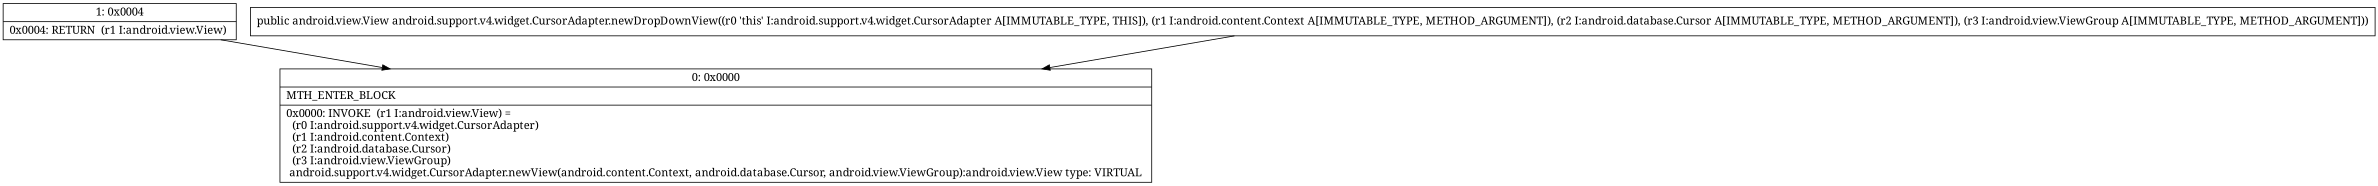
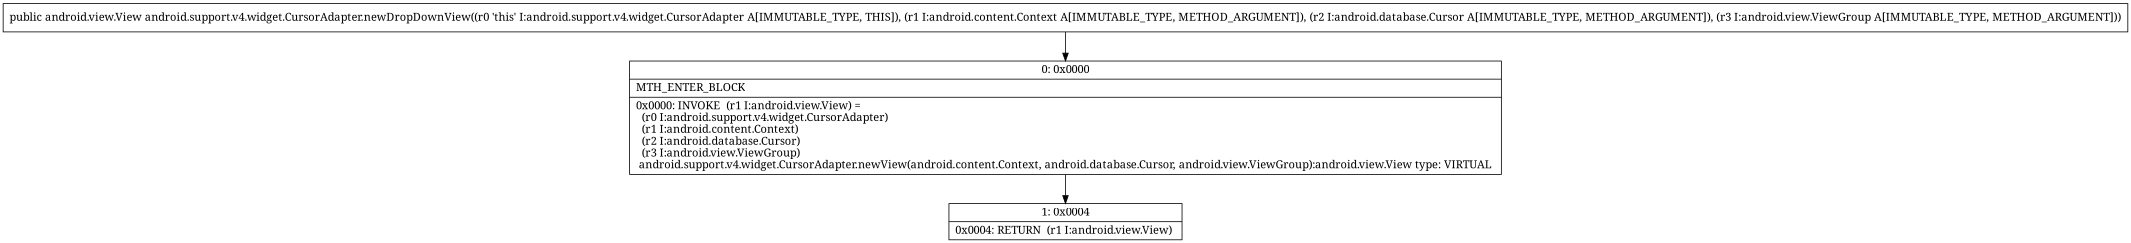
(301, 54) -> (1065, 185)
